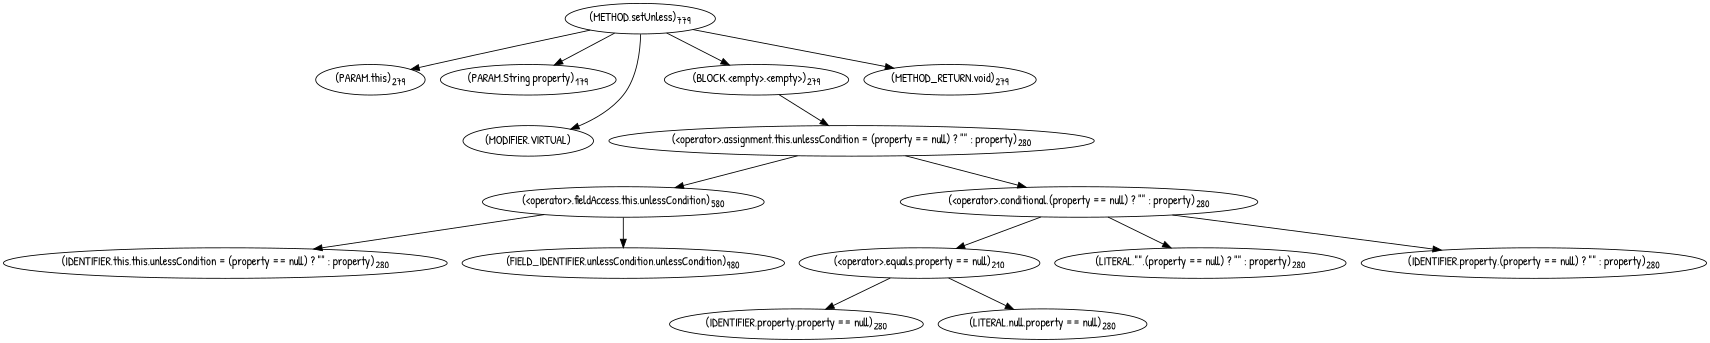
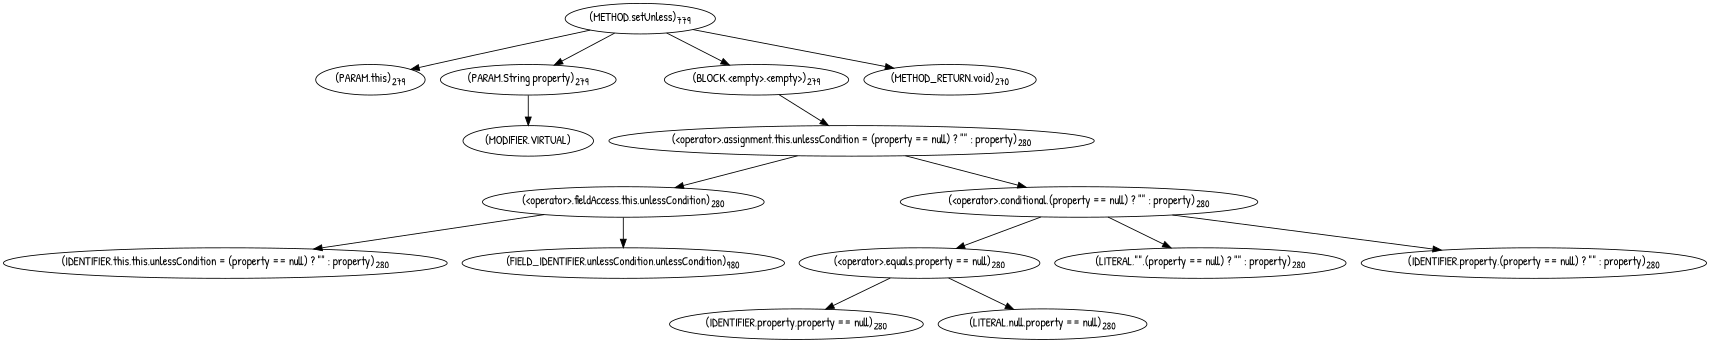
(582, 78) -> (582, 78)
(1002, 78) -> (1002, 78)
(626, 91) -> (528, 106)
(718, 201) -> (718, 201)
(998, 262) -> (998, 262)
